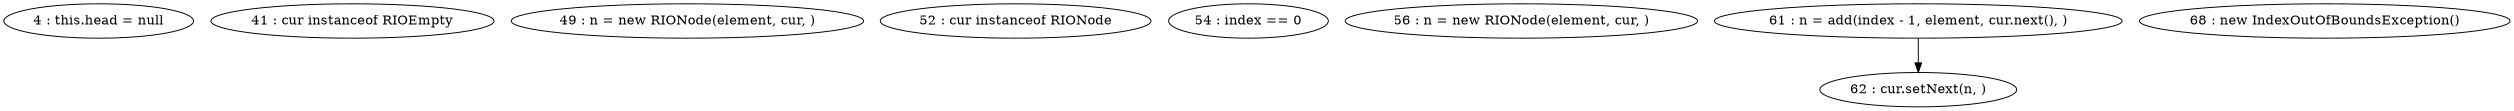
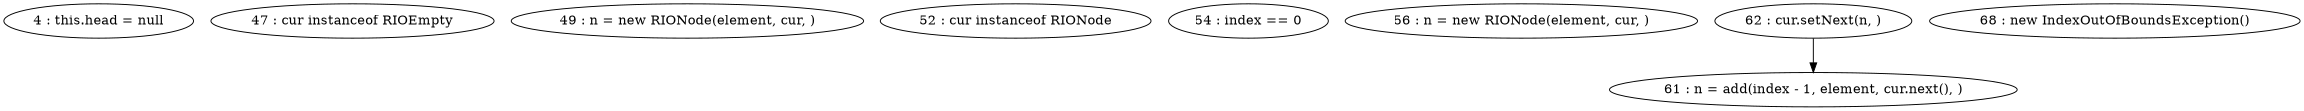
(353, 21) -> (353, 21)
(1918, 51) -> (1813, 51)
